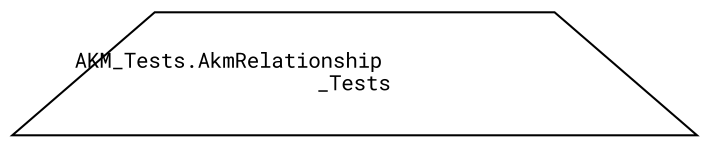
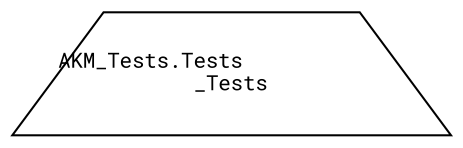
(355, 74) -> (232, 74)
